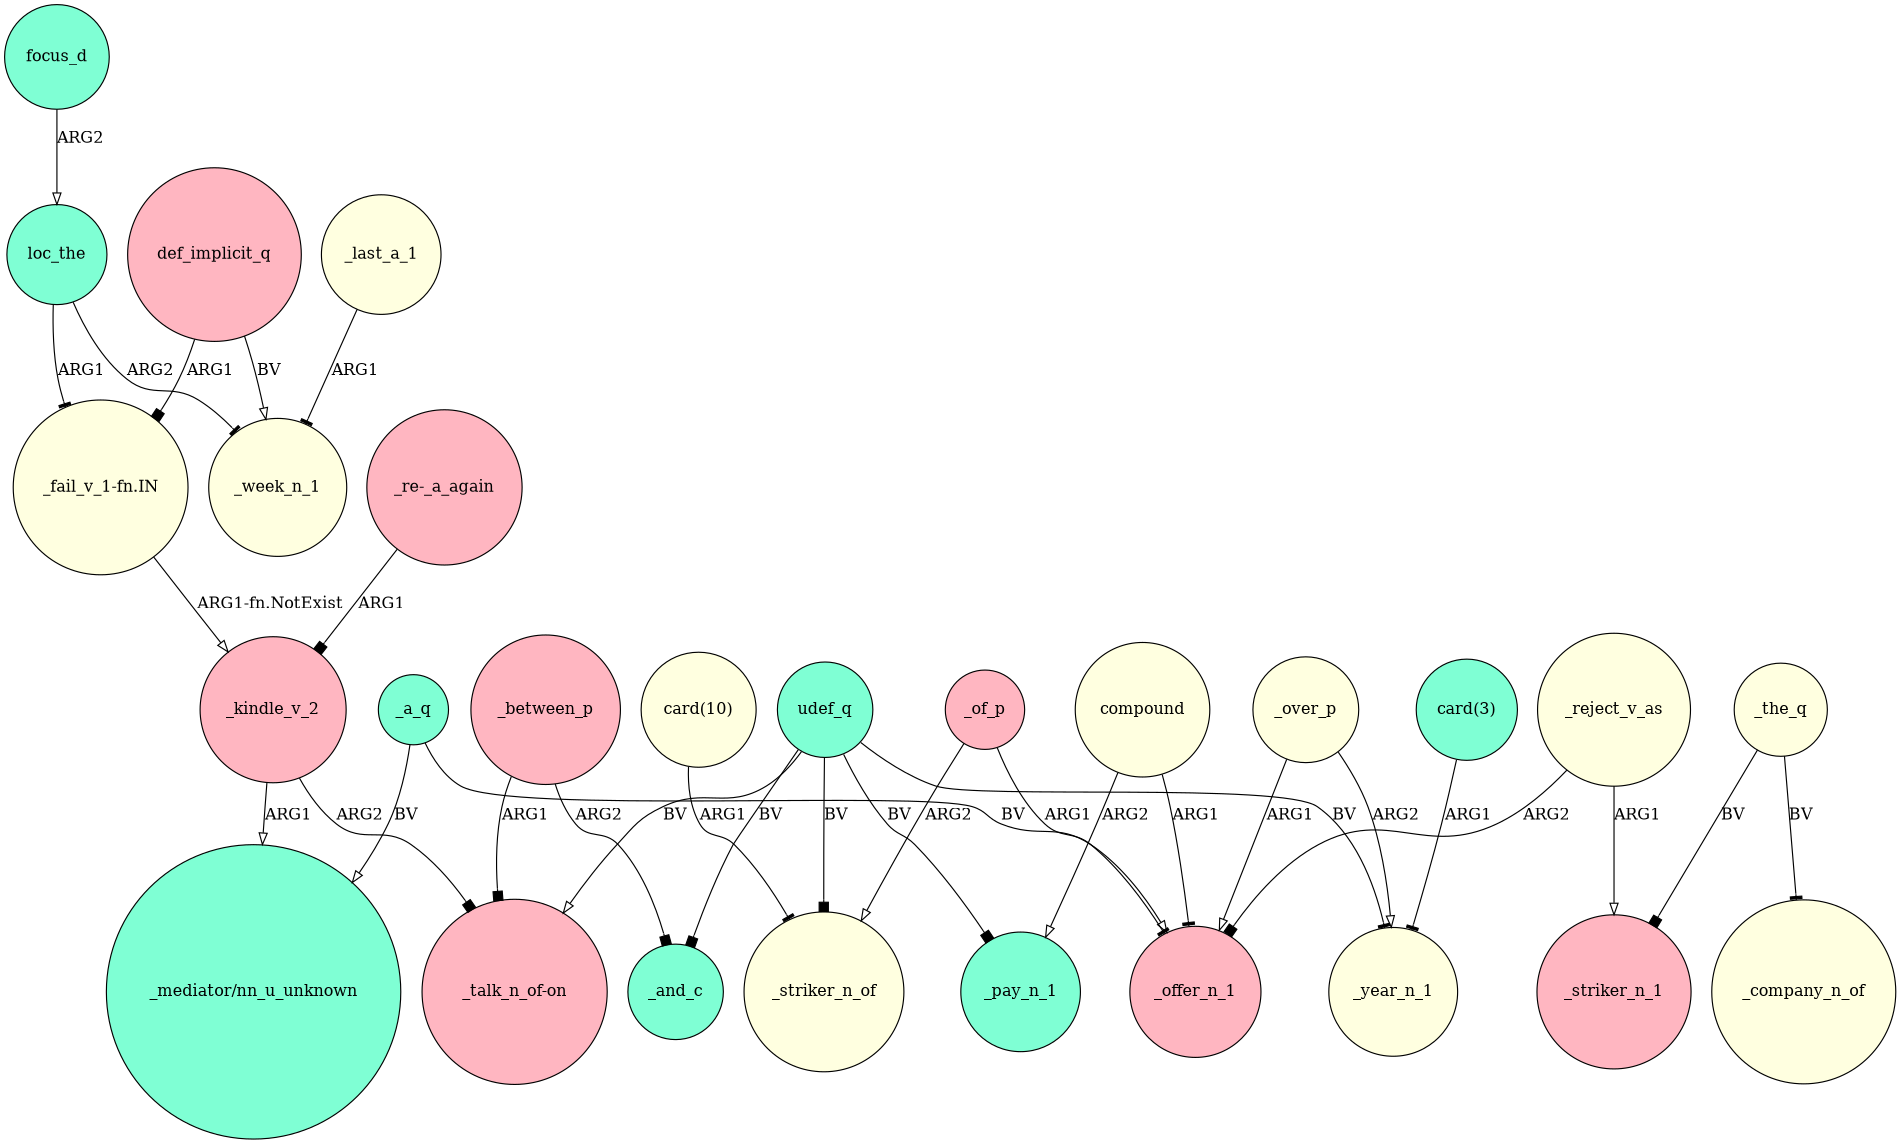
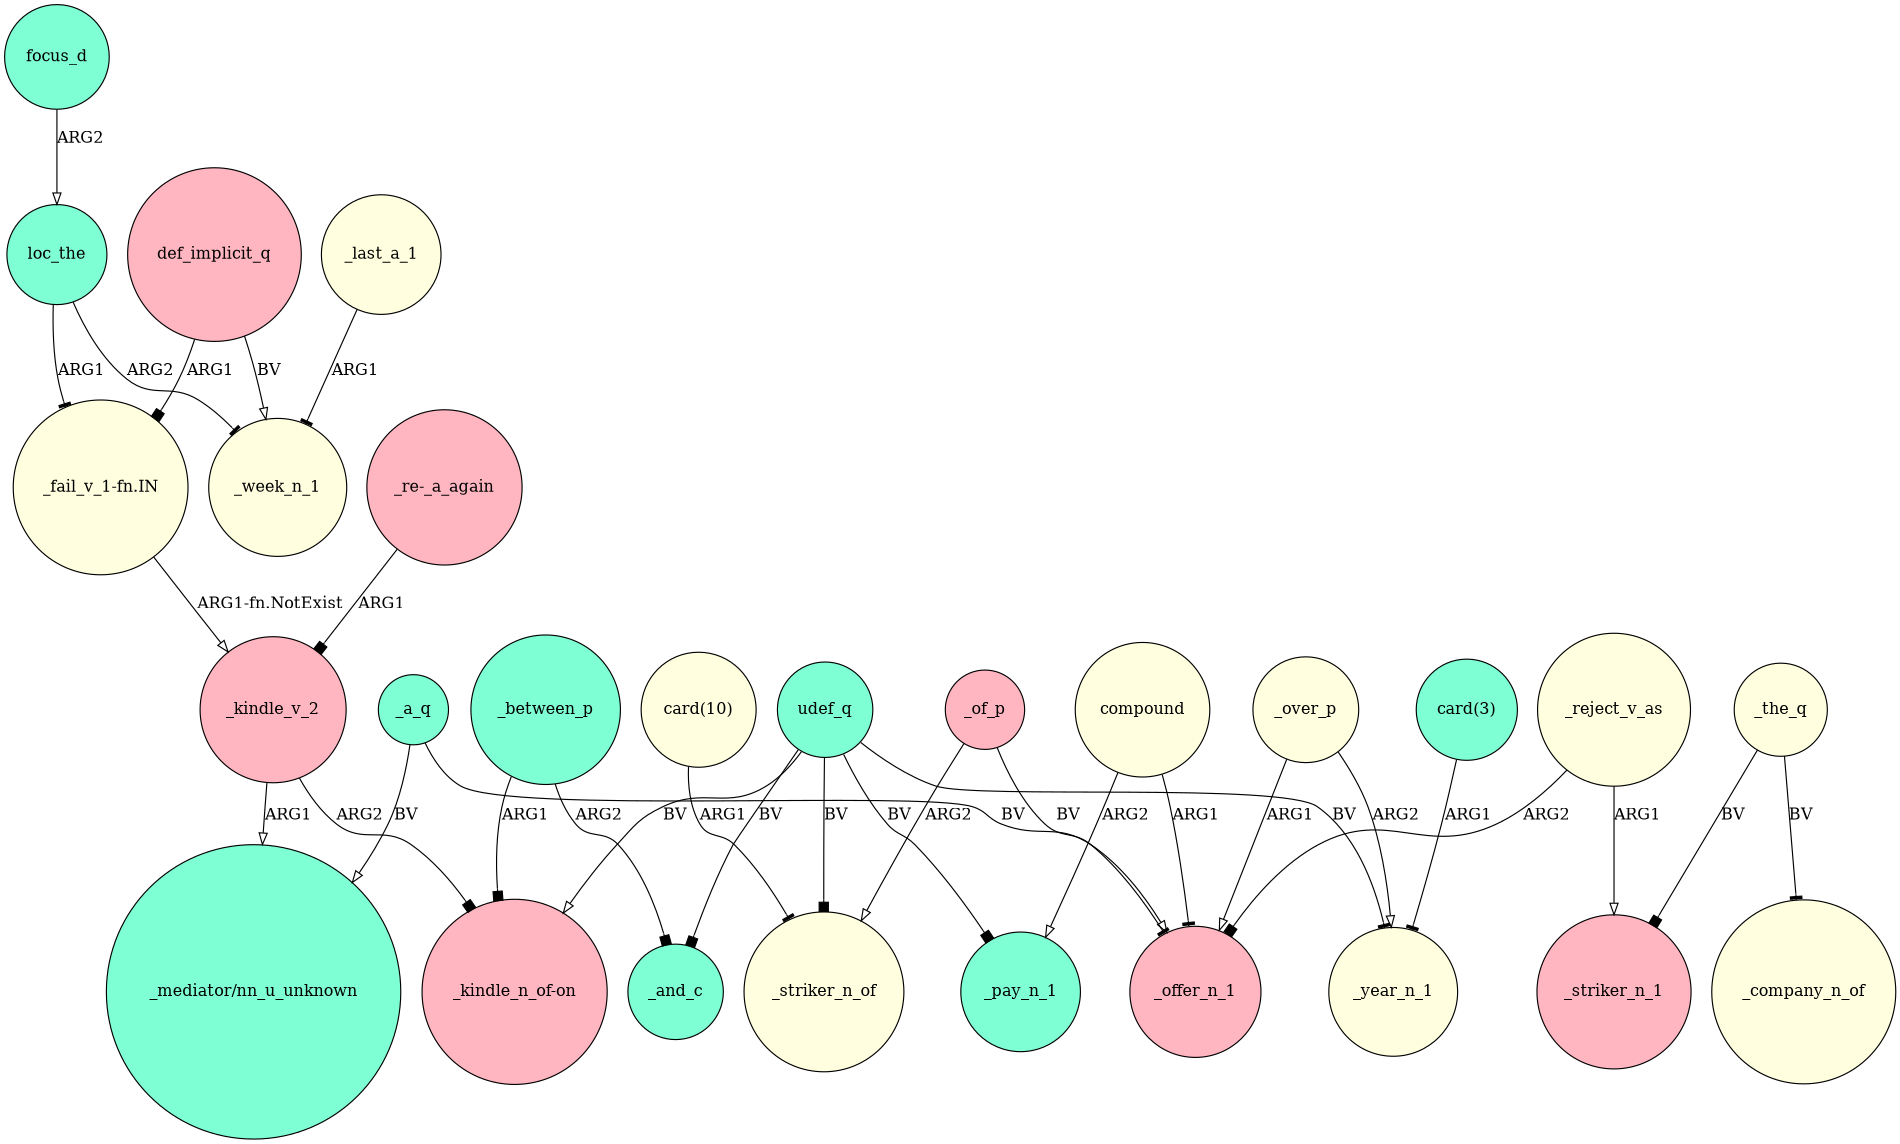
(546, 710) -> (546, 710)
(1068, 815) -> (1068, 815)
(515, 992) -> (515, 992)
